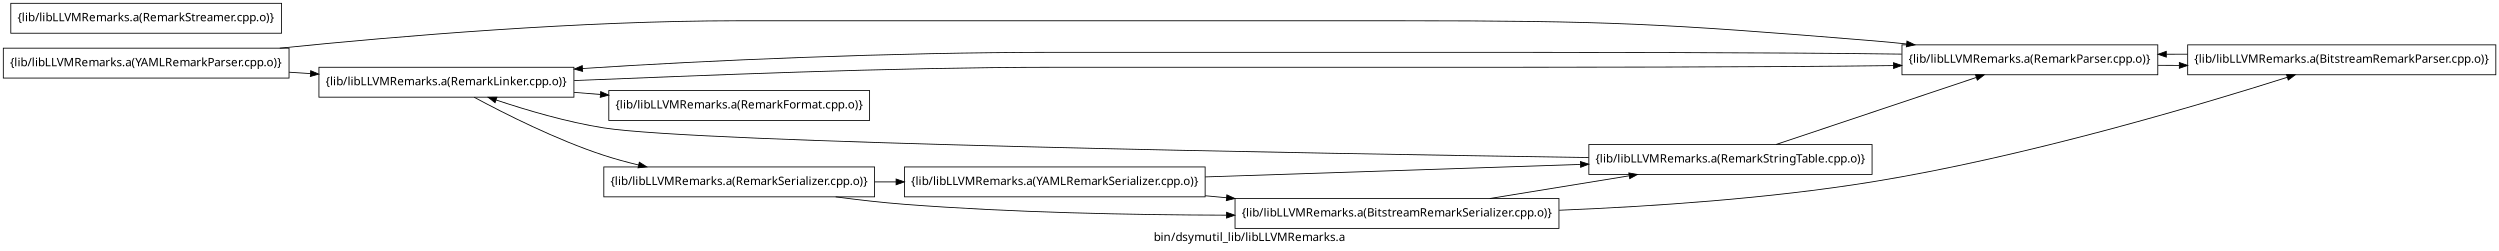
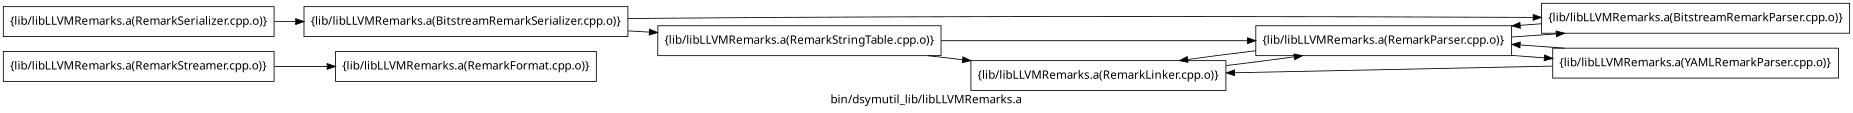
none -> (1528, 57)
(587, 93) -> (301, 66)
(554, 136) -> none
(1055, 182) -> none
